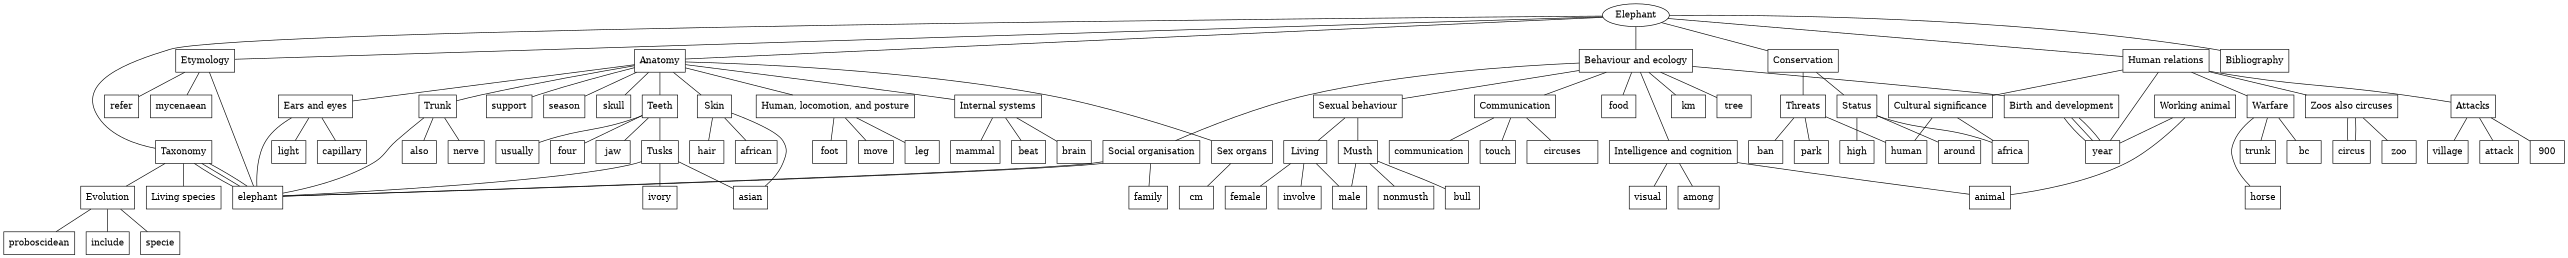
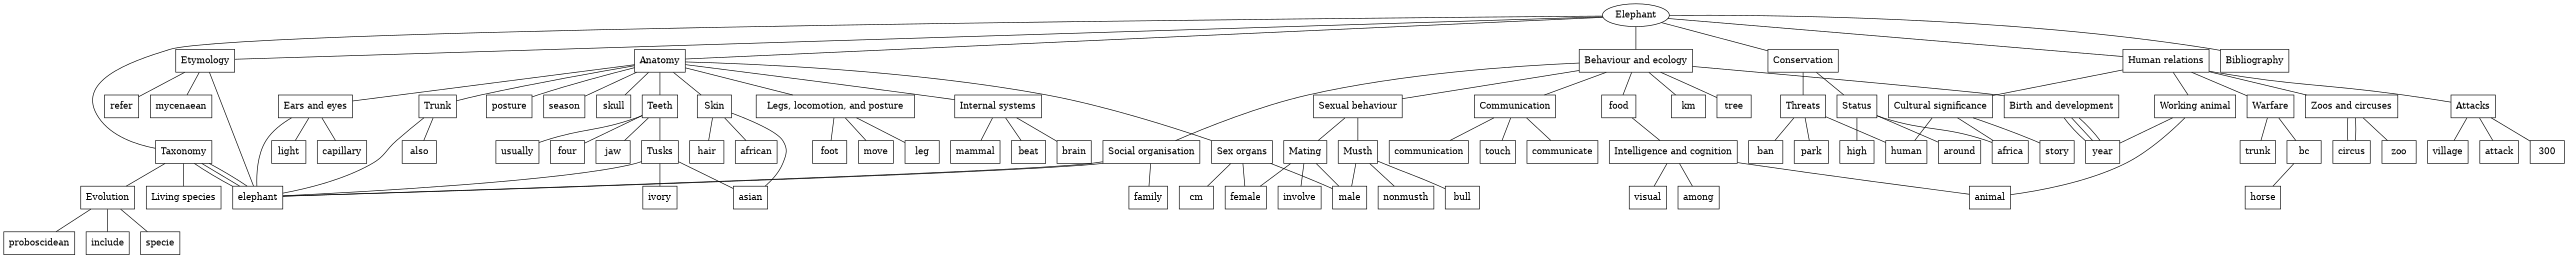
(509, 106) -> (509, 106)
(835, 106) -> (835, 106)
(1655, 106) -> (1646, 129)
(2134, 106) -> (2181, 84)
(2352, 106) -> (2352, 106)
(2232, 151) -> (2283, 175)
(466, 152) -> none
(1305, 152) -> (1305, 152)
(1562, 152) -> (1562, 152)
none -> (2057, 152)
(2547, 152) -> (2547, 152)
none -> (1299, 174)
none -> (1244, 175)
